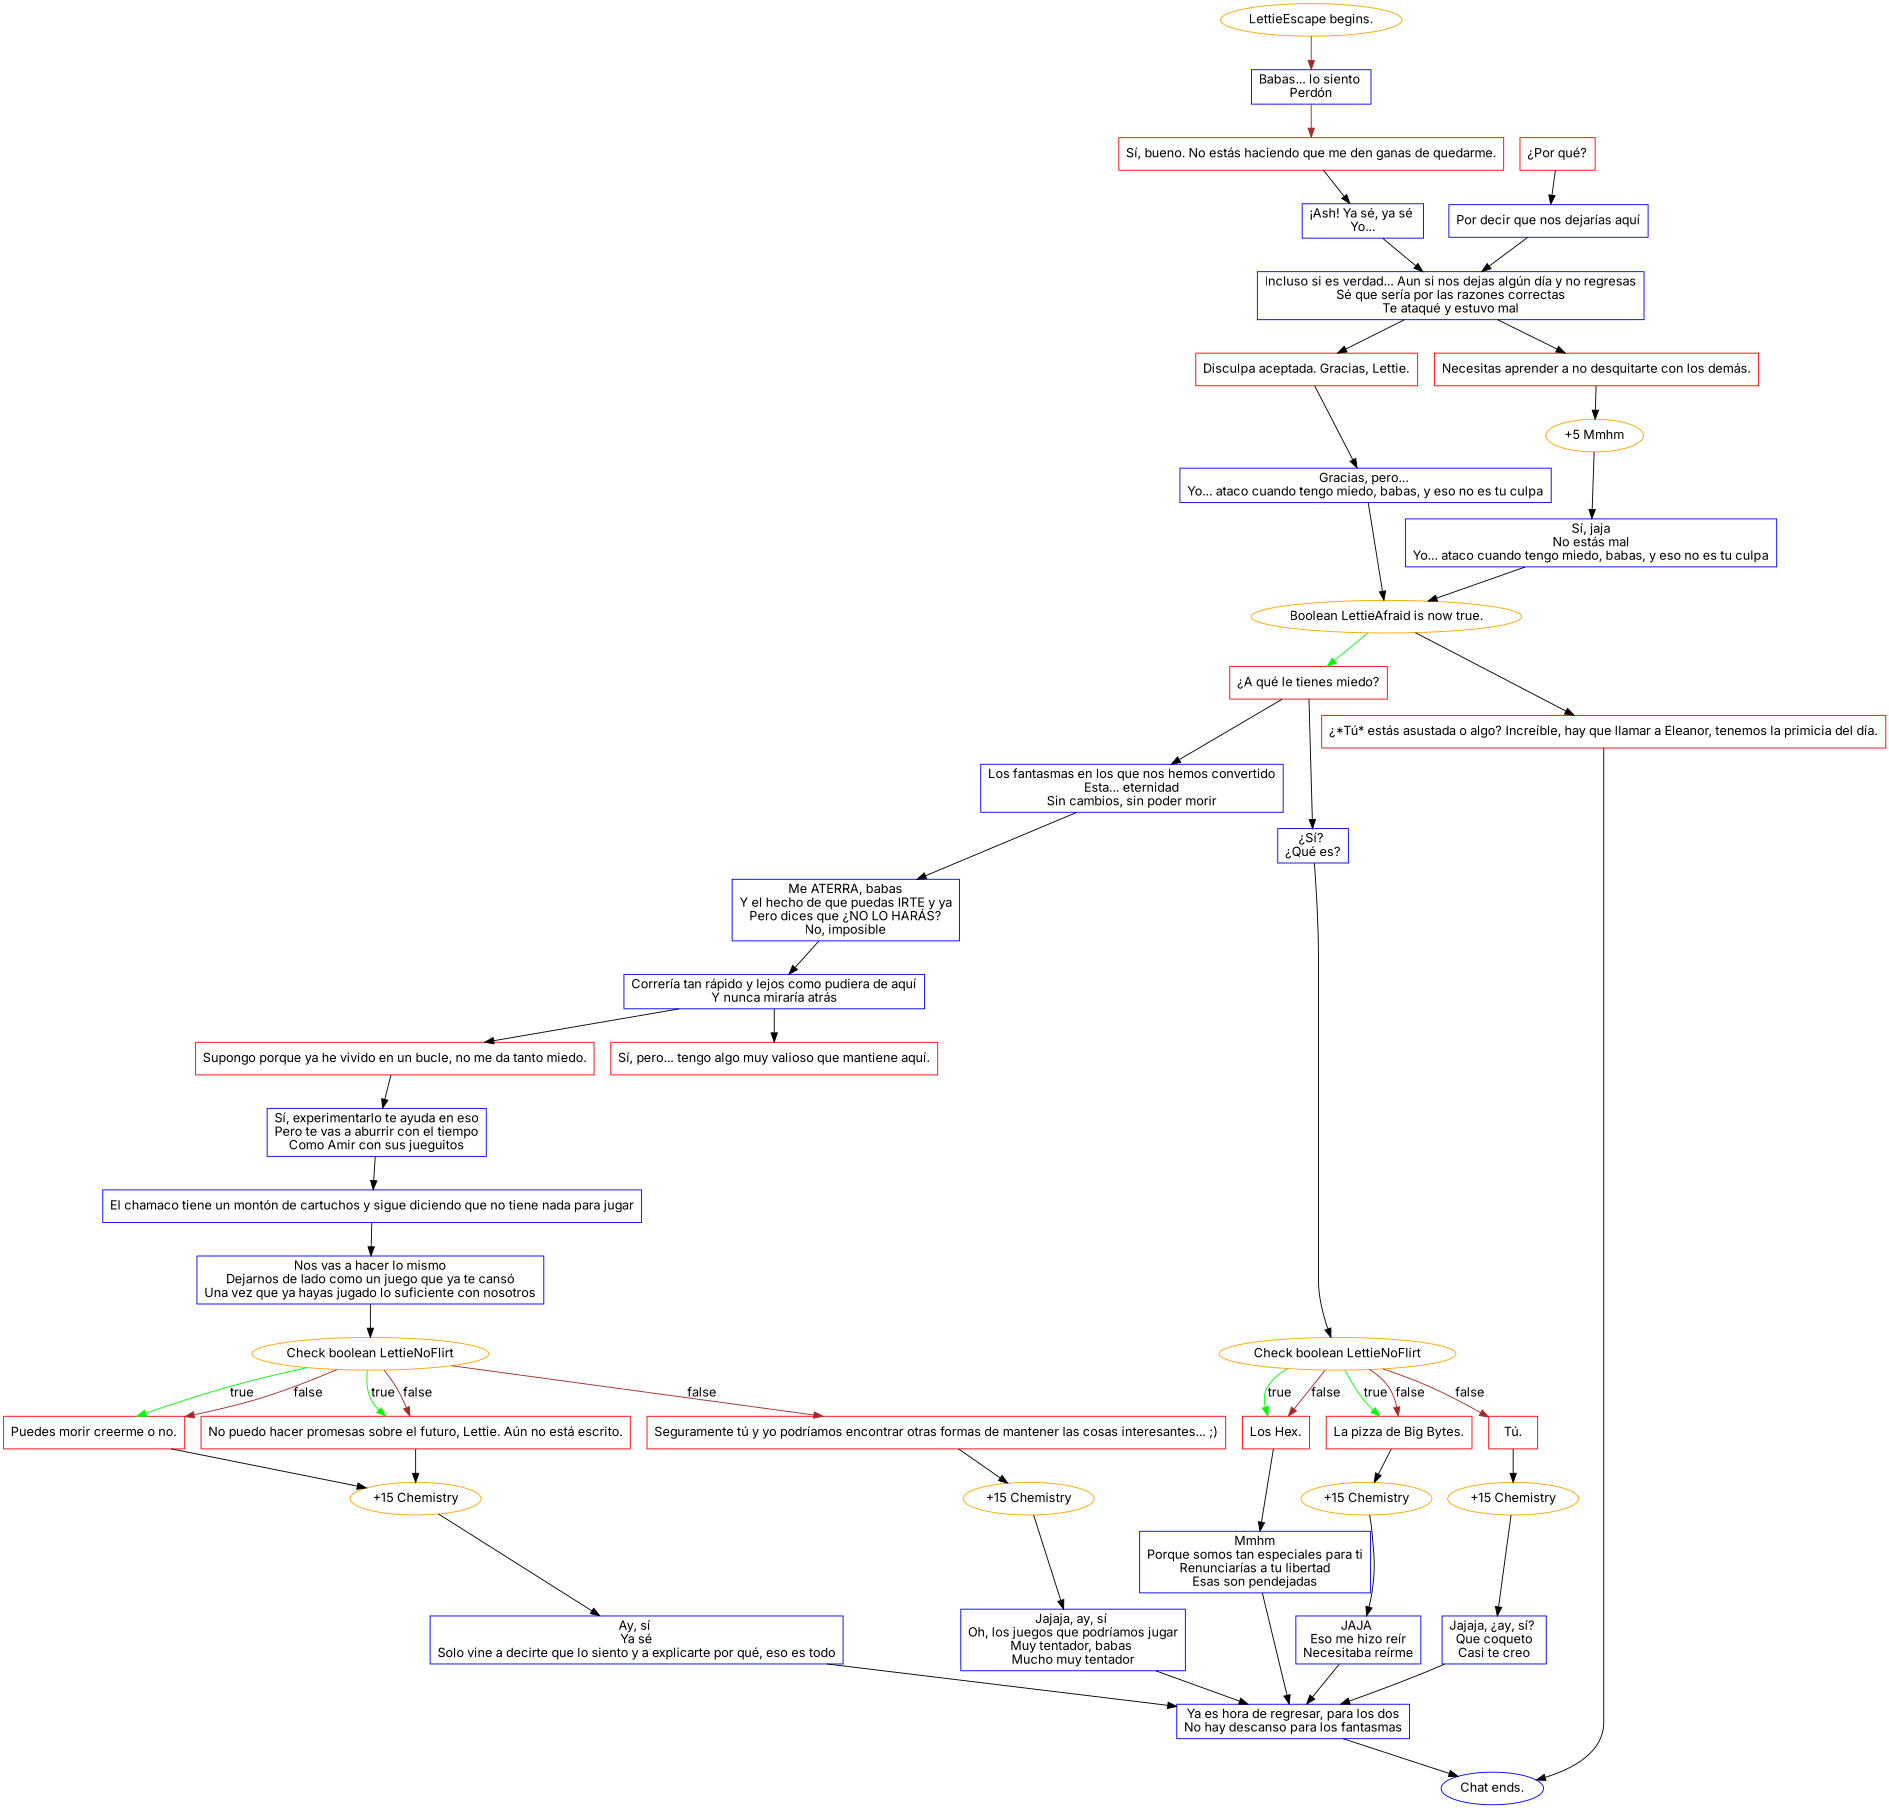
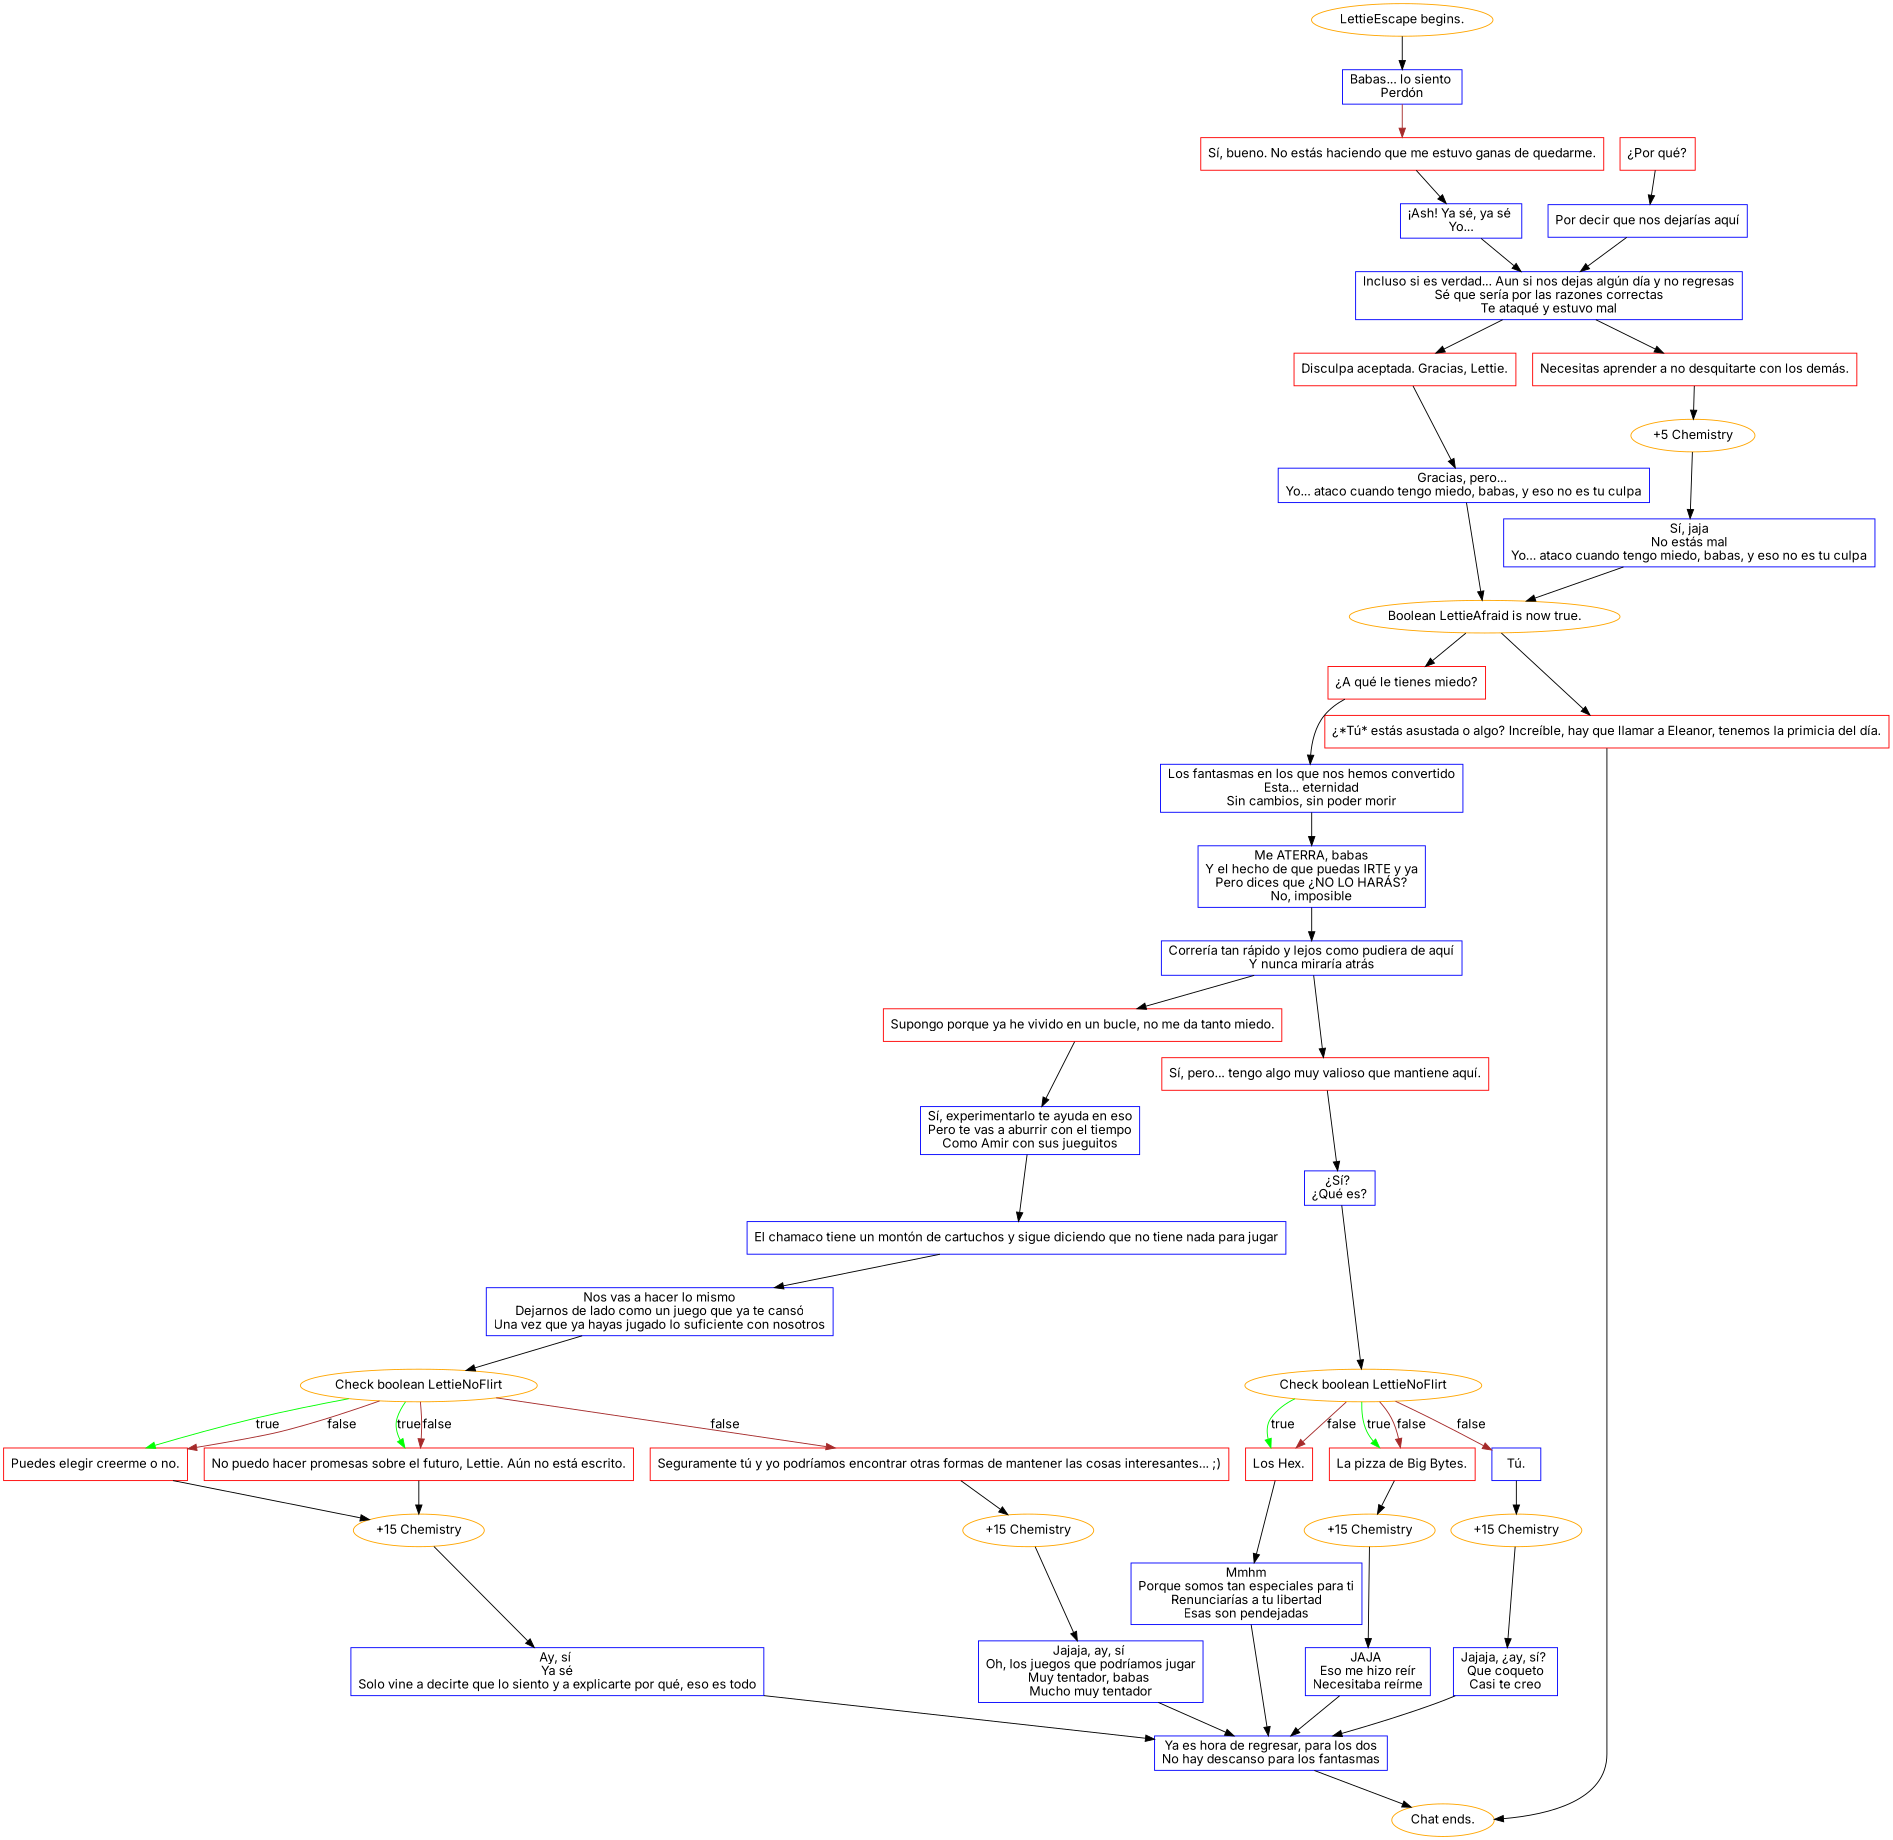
(1311, 48) -> (1402, 48)
(1311, 154) -> (1402, 154)
(1595, 436) -> (1693, 436)
(1351, 647) -> (1449, 647)
(1311, 759) -> (1332, 1126)
(94, 1433) -> (96, 1464)
(1513, 1433) -> (1516, 1464)
(1492, 1788) -> (1443, 1820)
